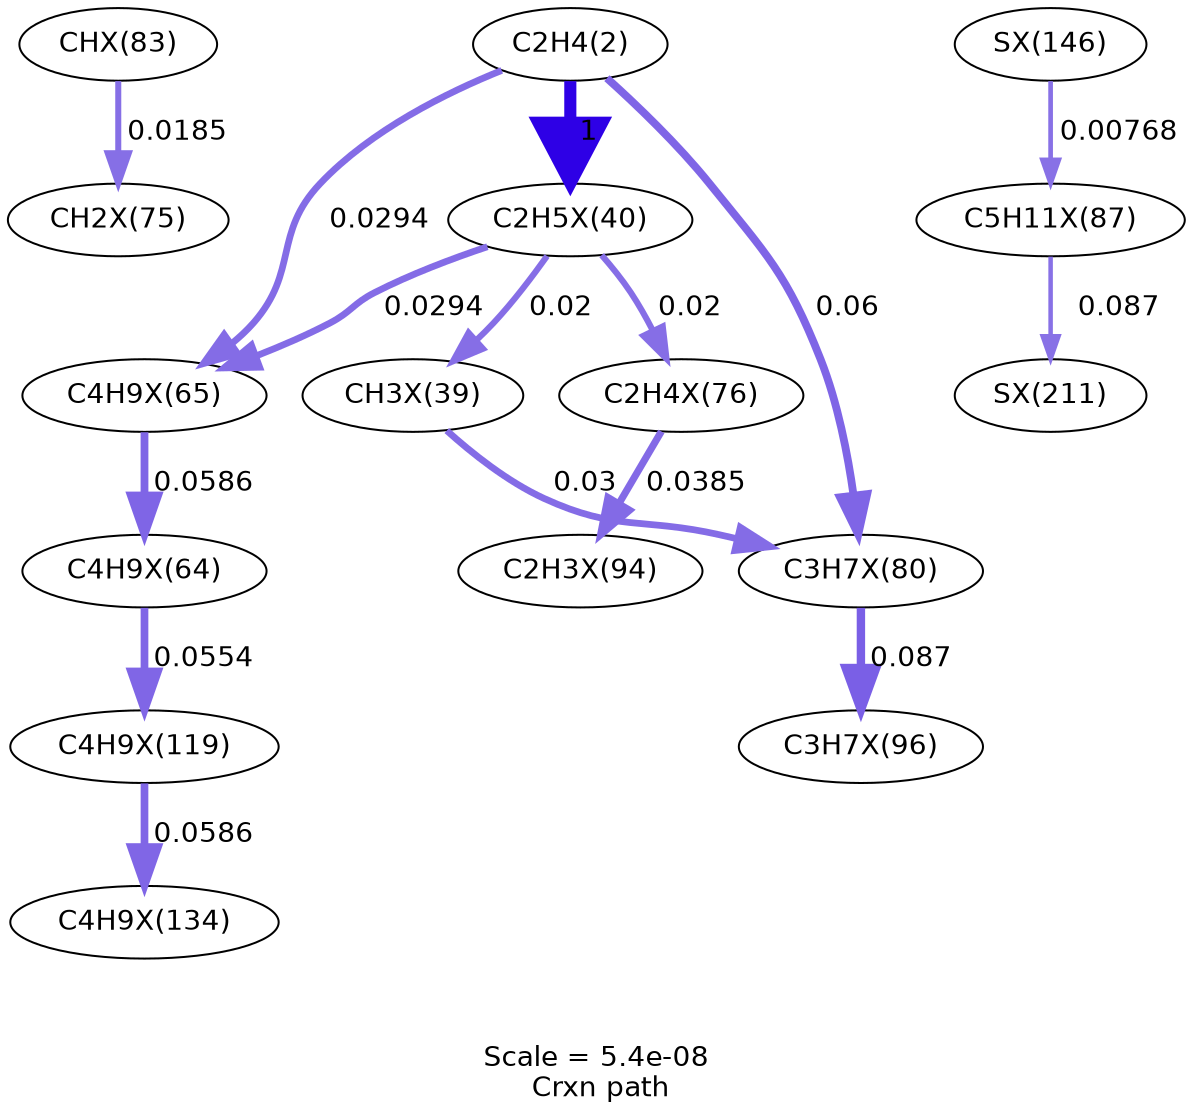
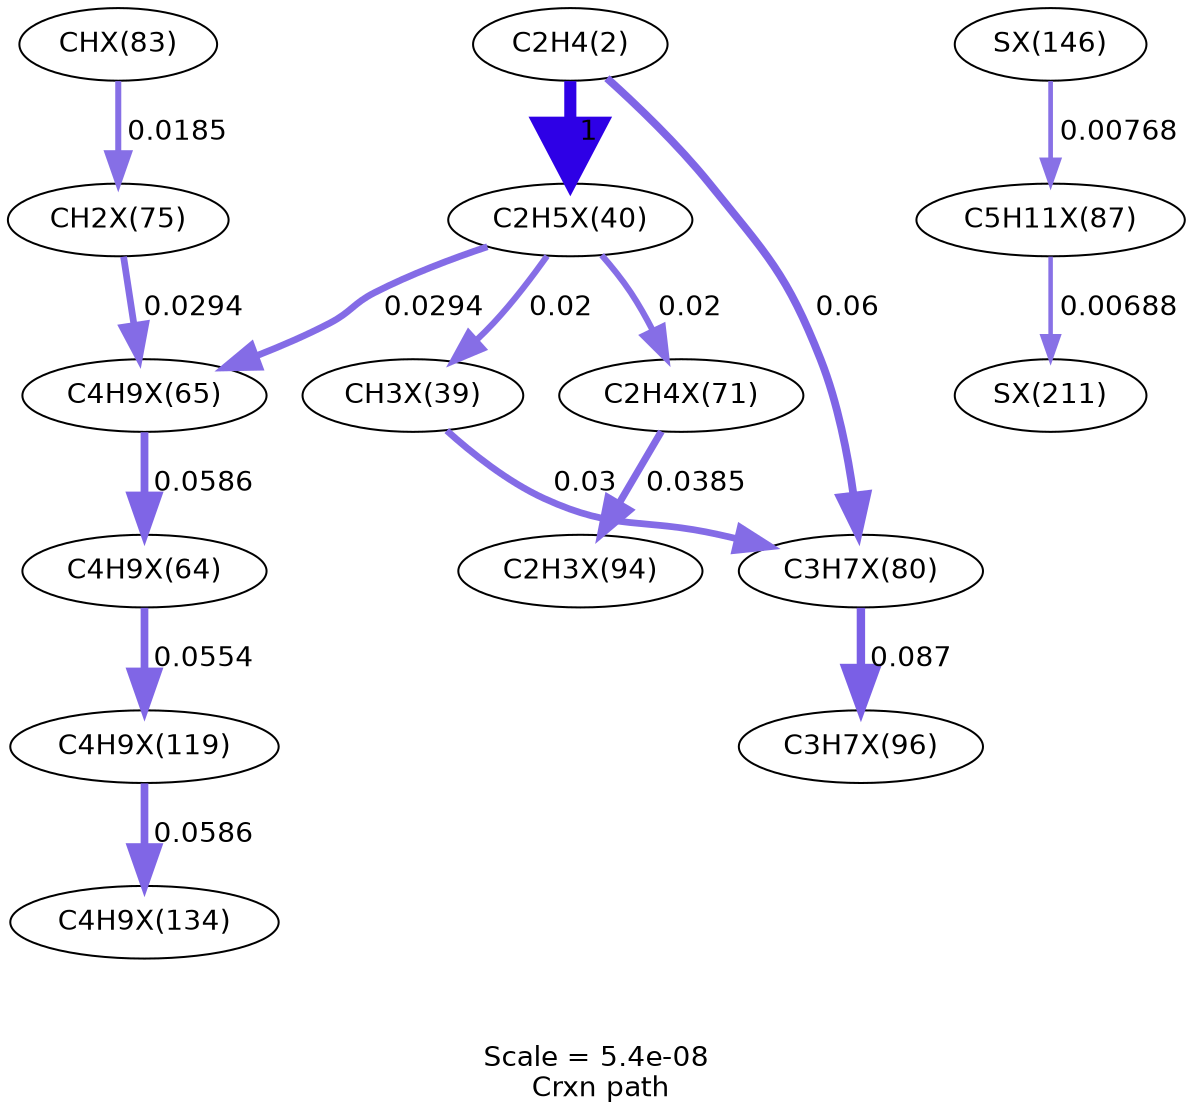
(330, 174) -> (129, 291)
(1115, 308) -> (1115, 308)
(681, 396) -> (681, 396)
